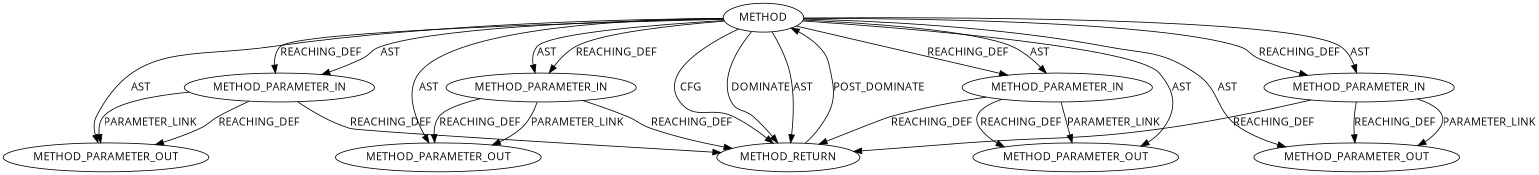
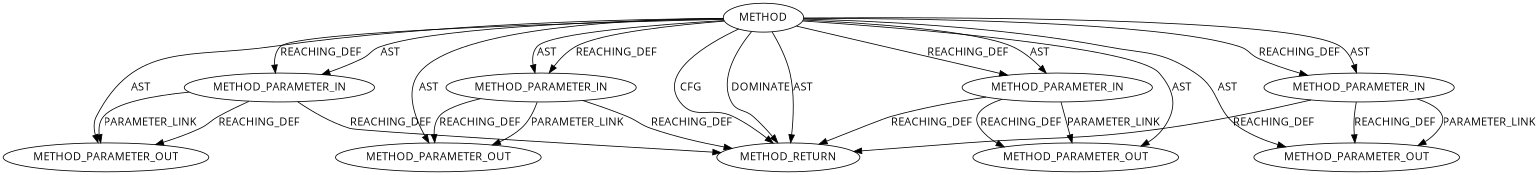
(833, 85) -> none
